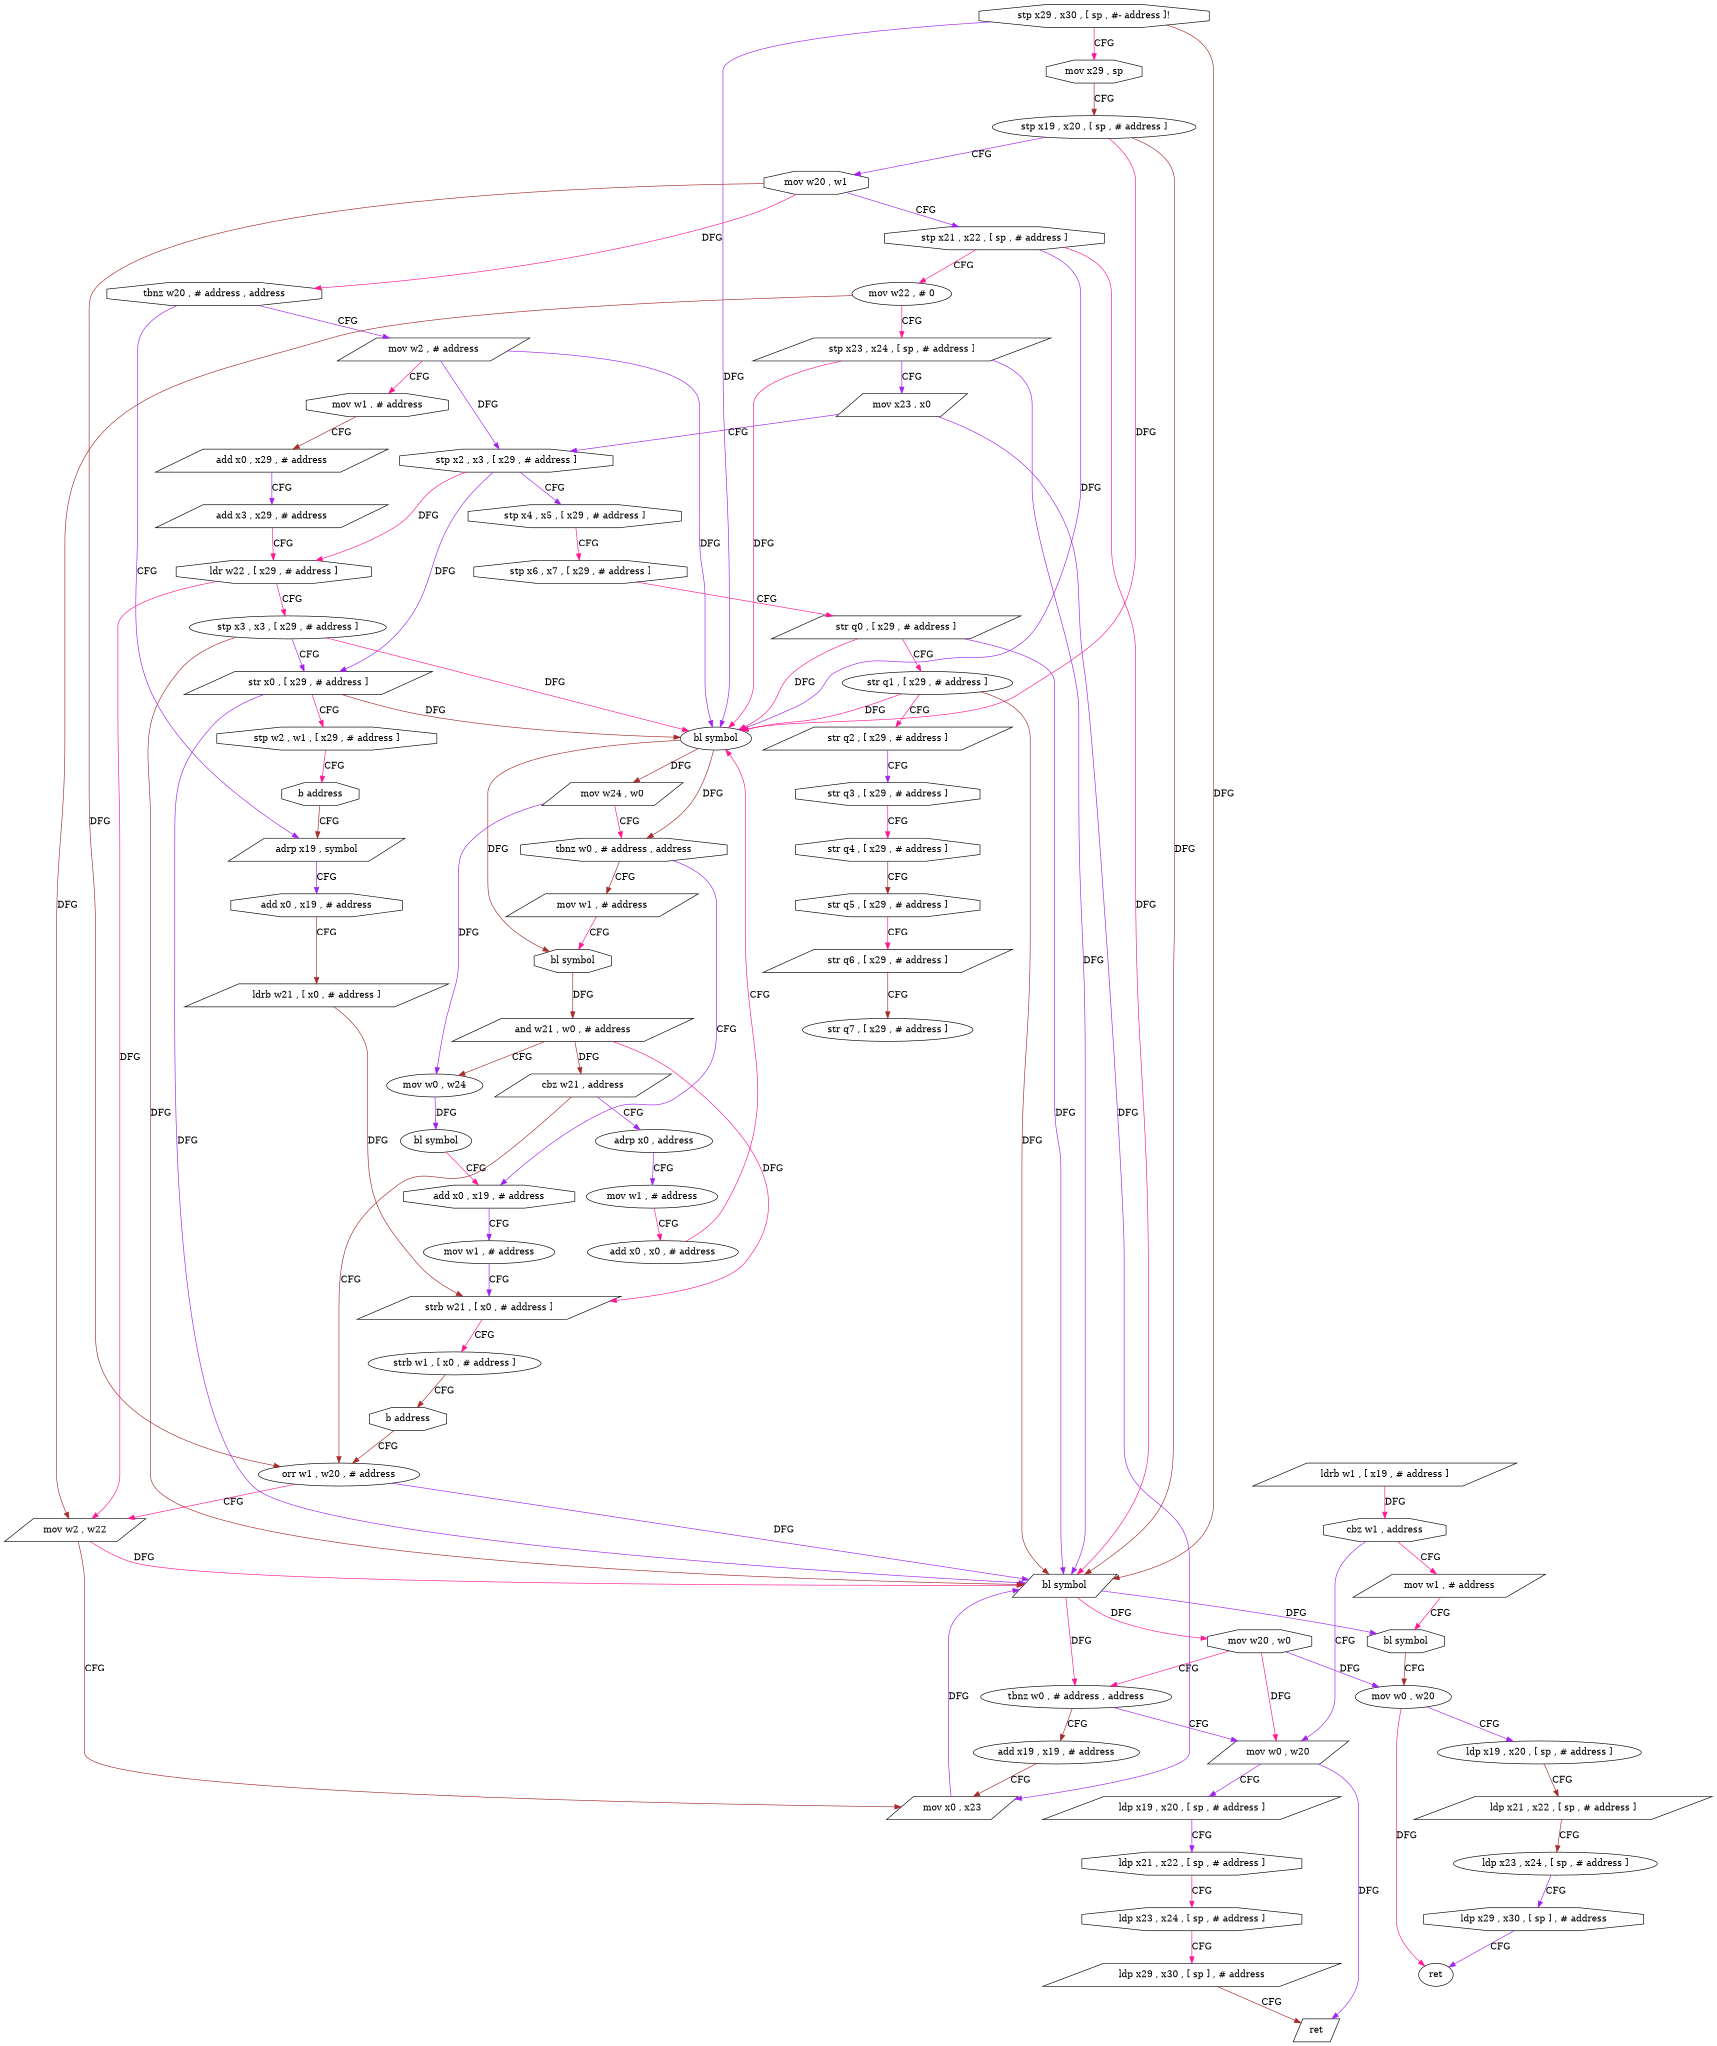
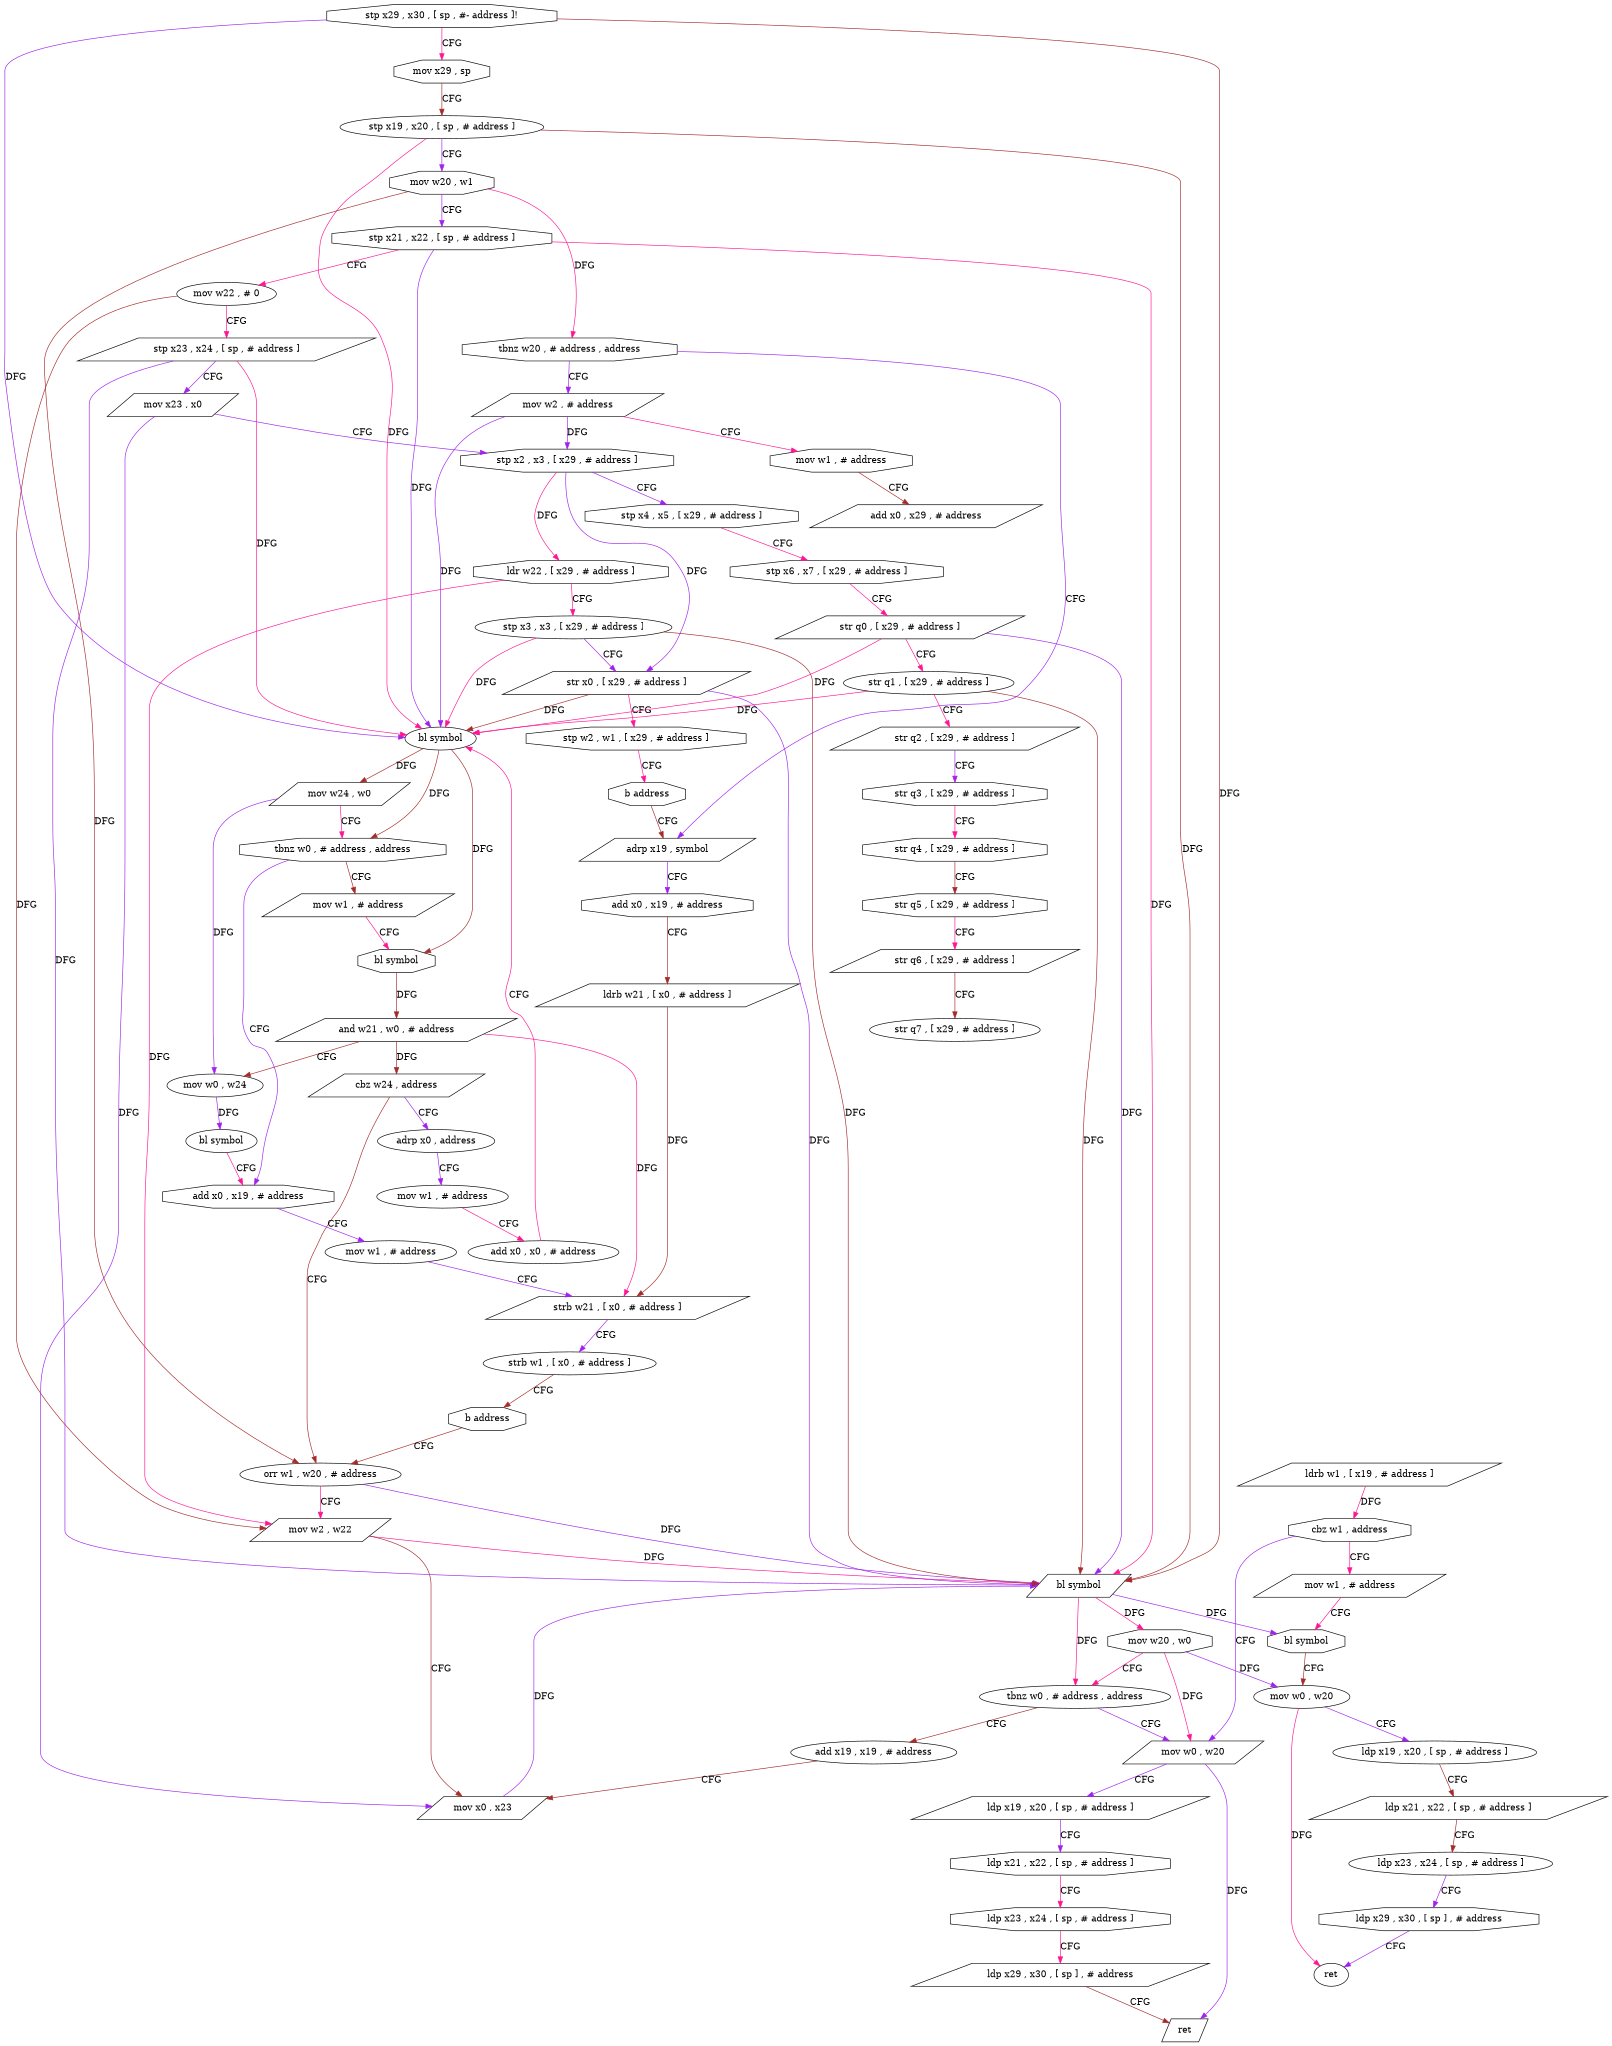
(272, 516) -> none
(583, 1085) -> (397, 1085)
(474, 1333) -> (596, 1333)
